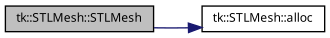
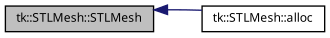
(171, 28) -> (185, 10)
